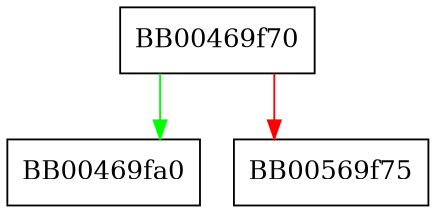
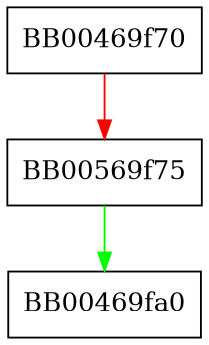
(160, 97) -> (105, 229)
